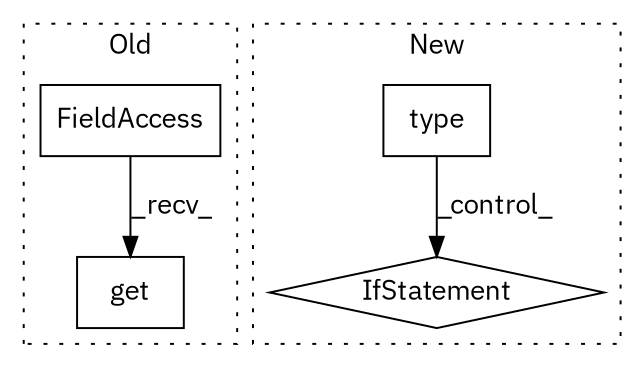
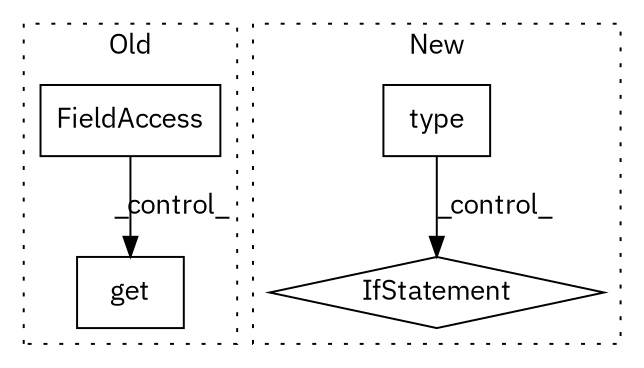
(173, 207) -> (173, 207)
